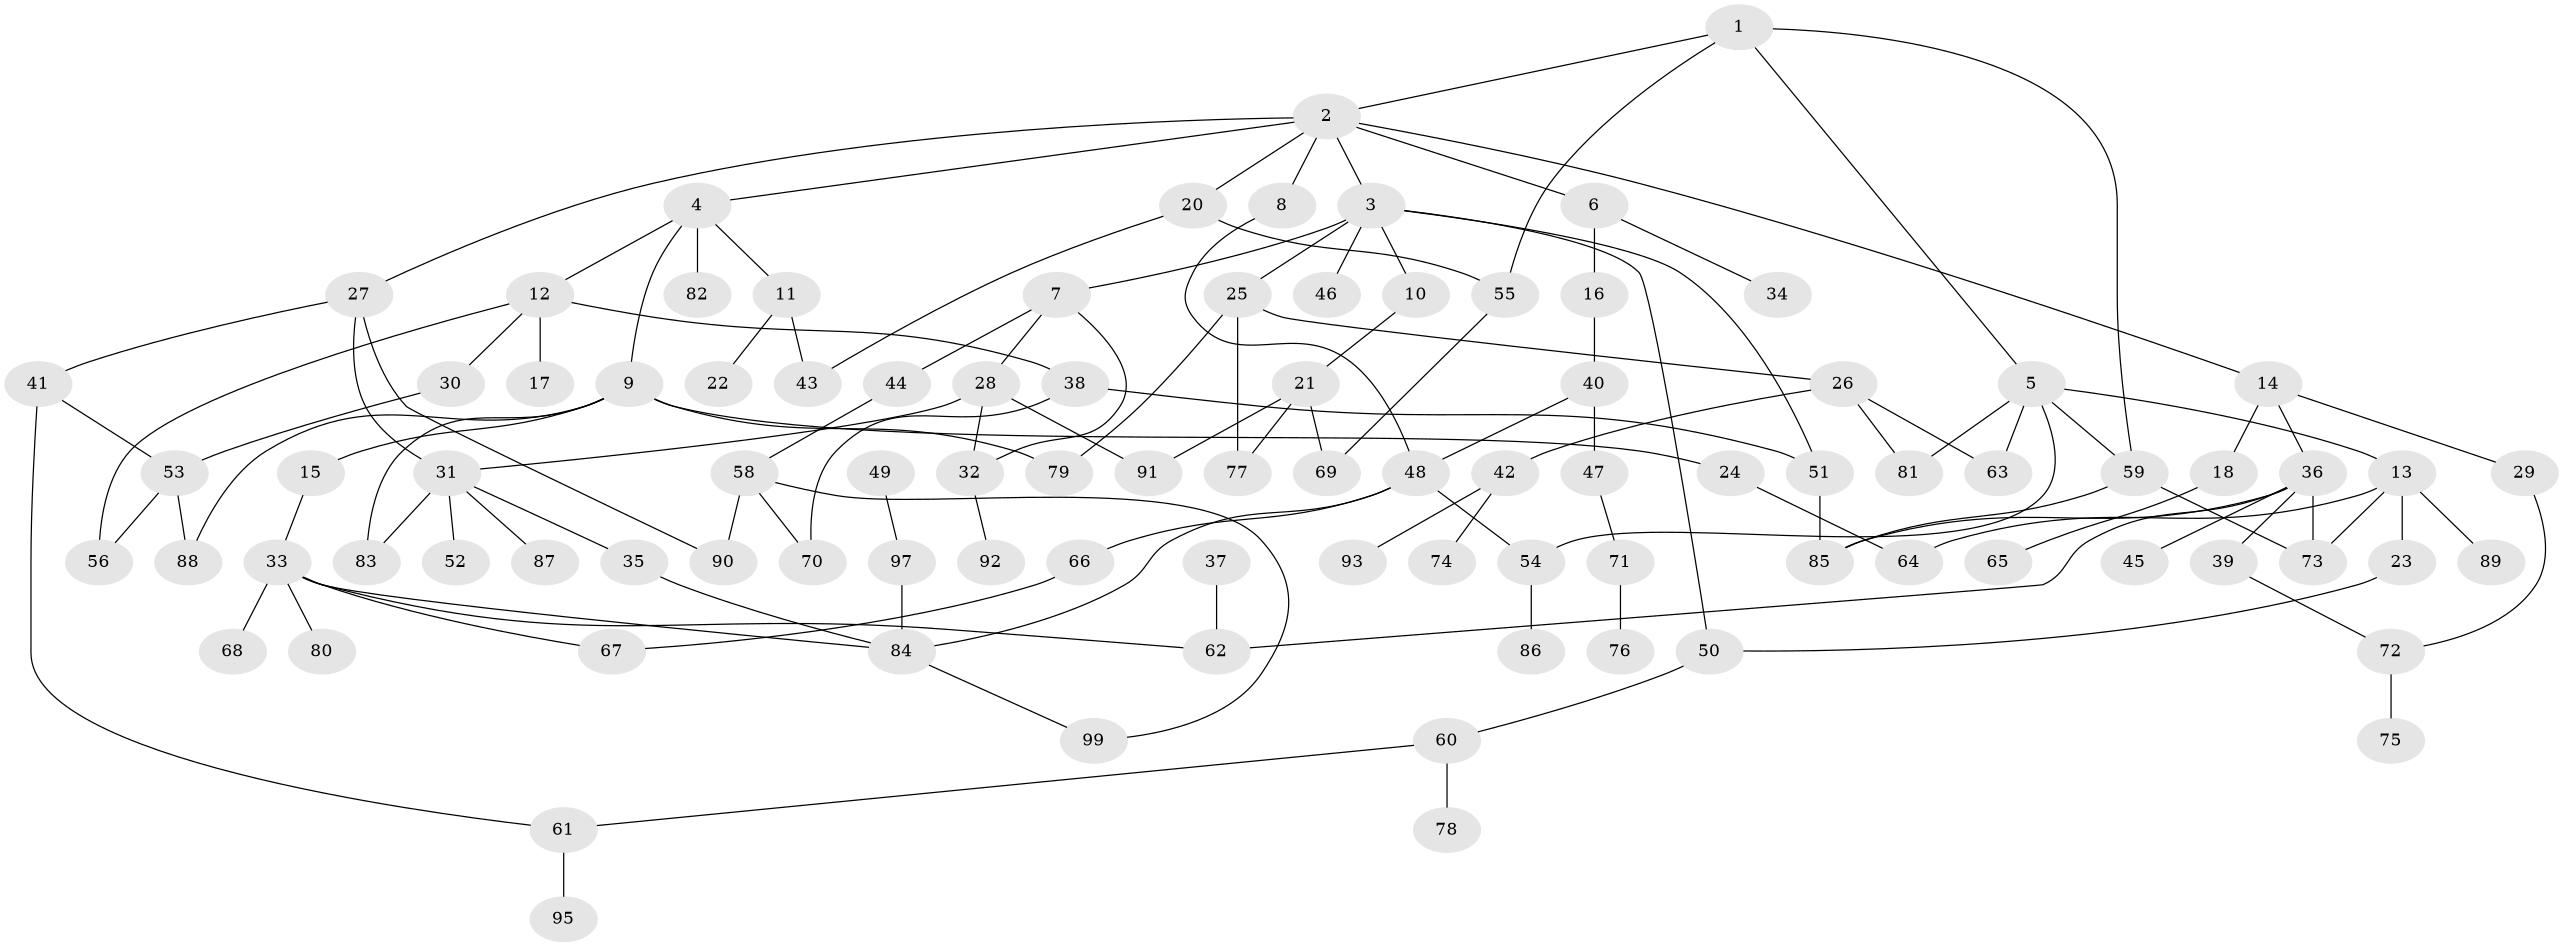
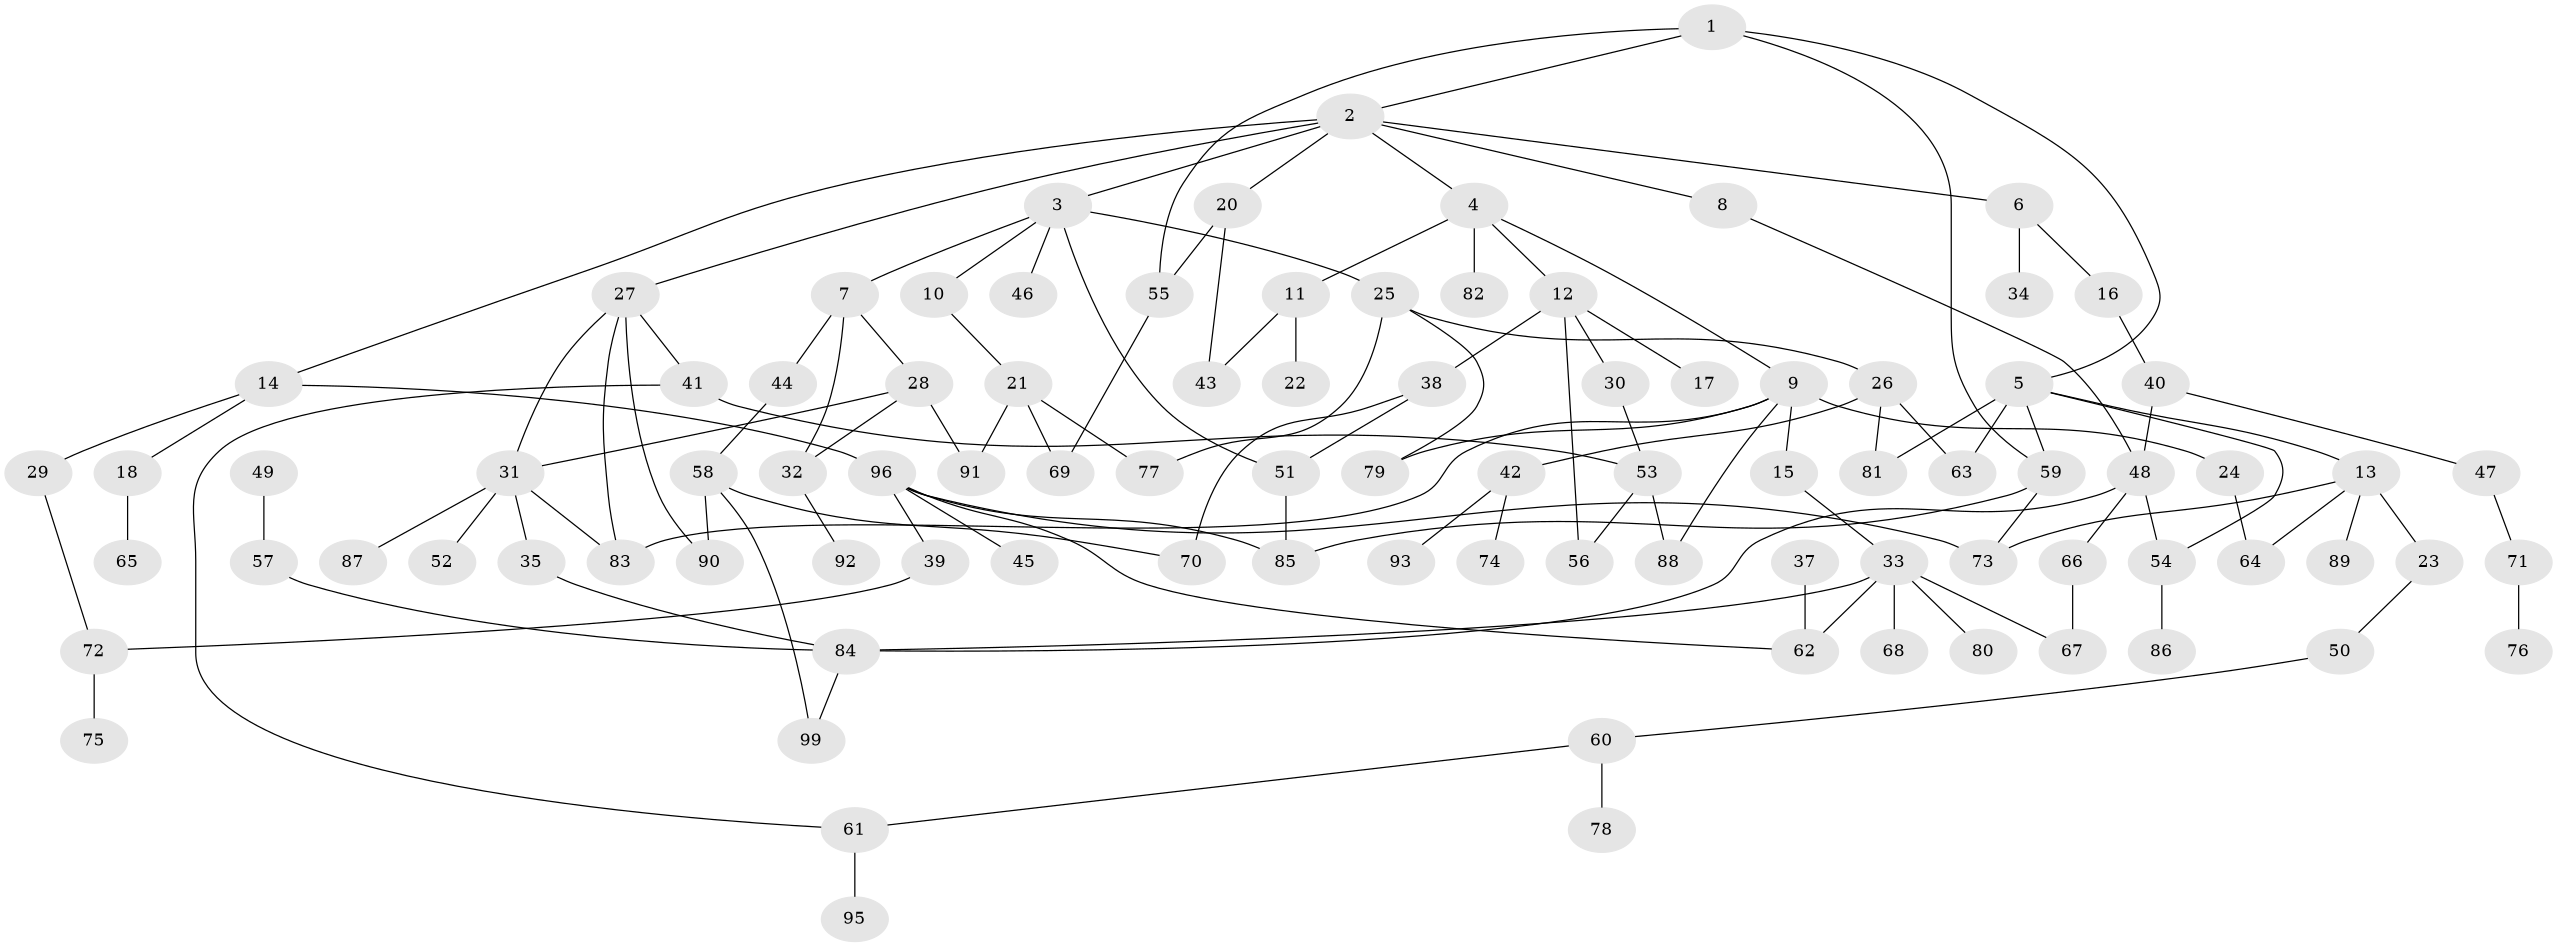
(1654, 329) -> none
none -> (603, 428)
(2313, 473) -> (882, 473)
(902, 562) -> (264, 562)
